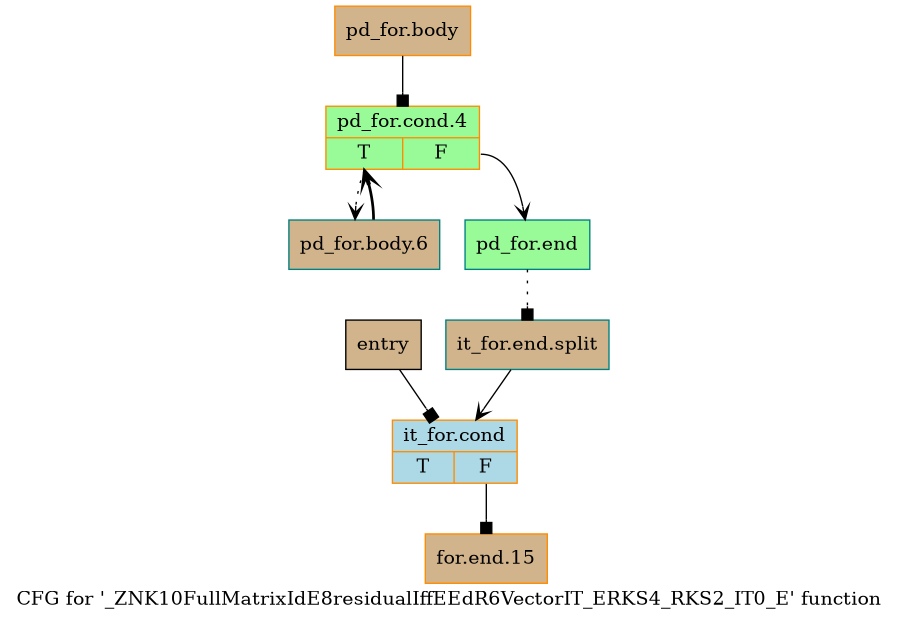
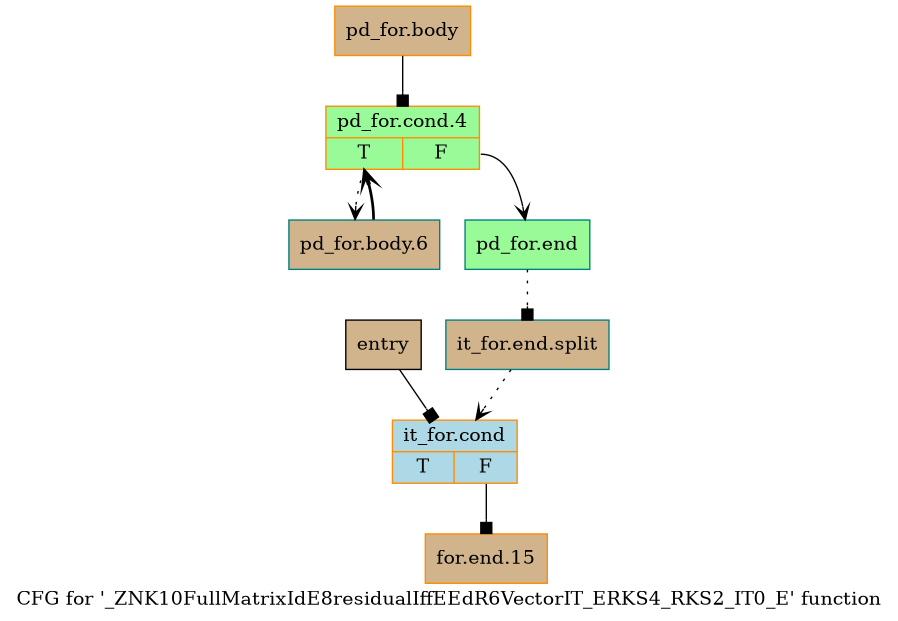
(497, 389) -> (497, 389)
